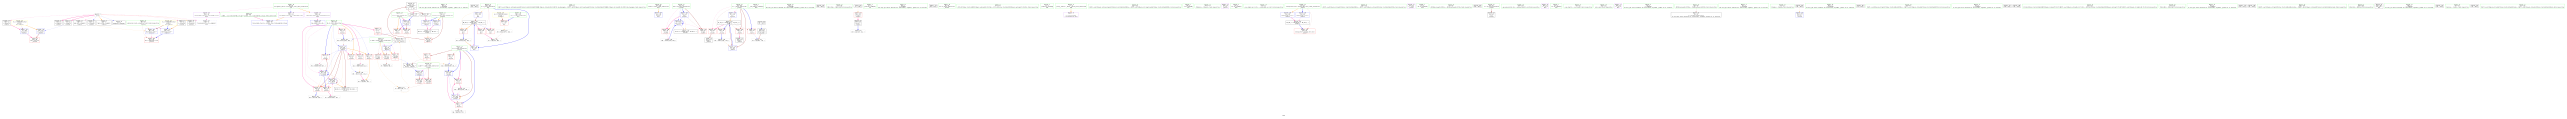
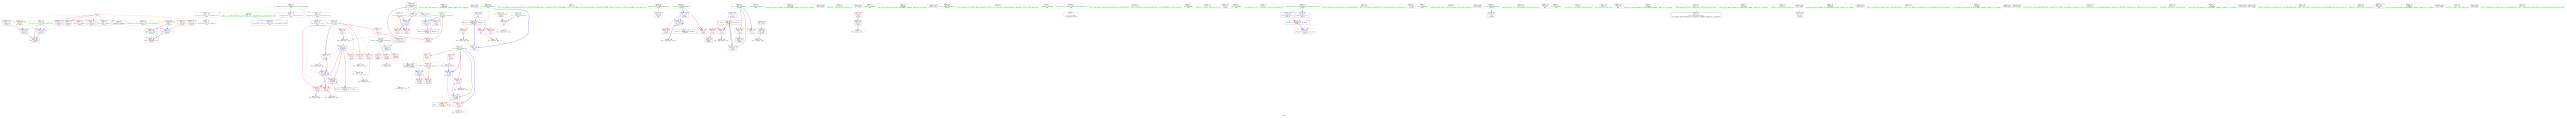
none -> (41, 23)
none -> (443, 105)
